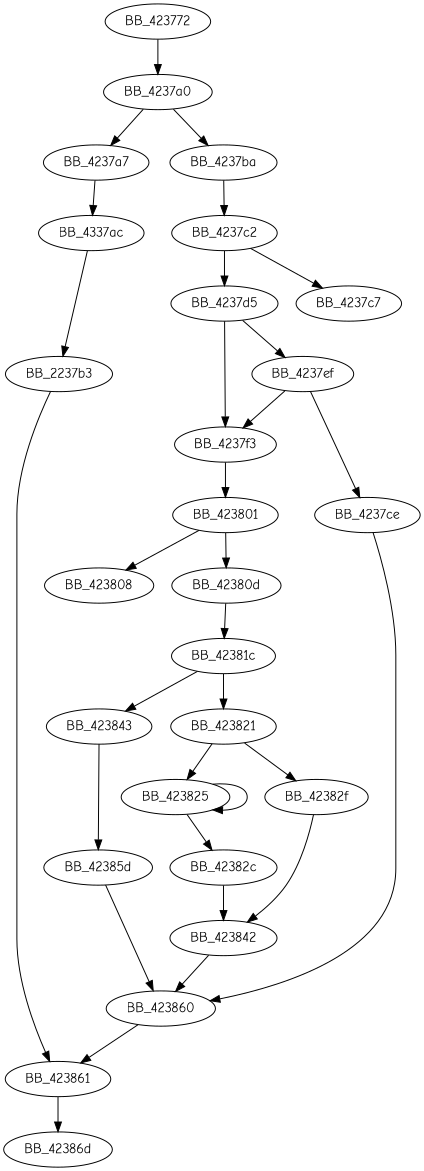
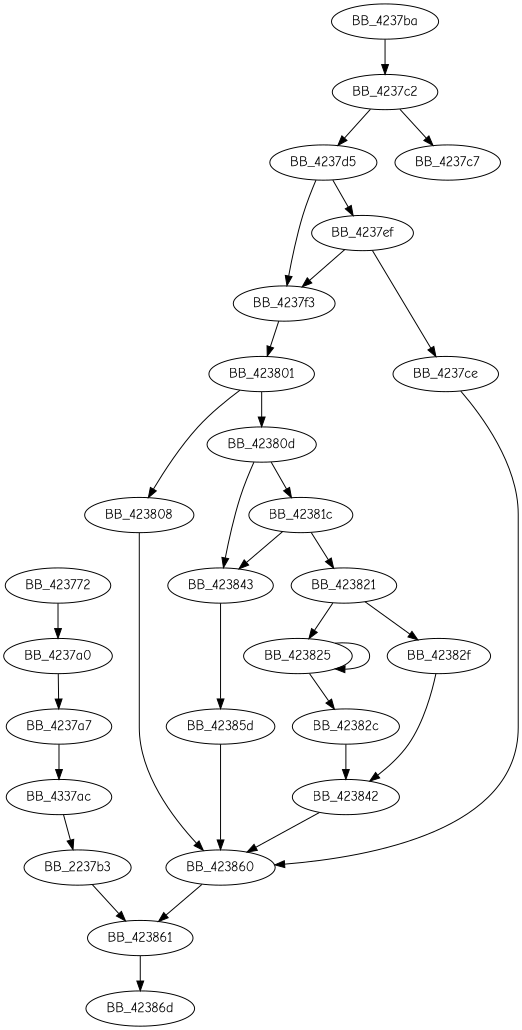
(187, 124) -> none
none -> (237, 509)
none -> (139, 696)
